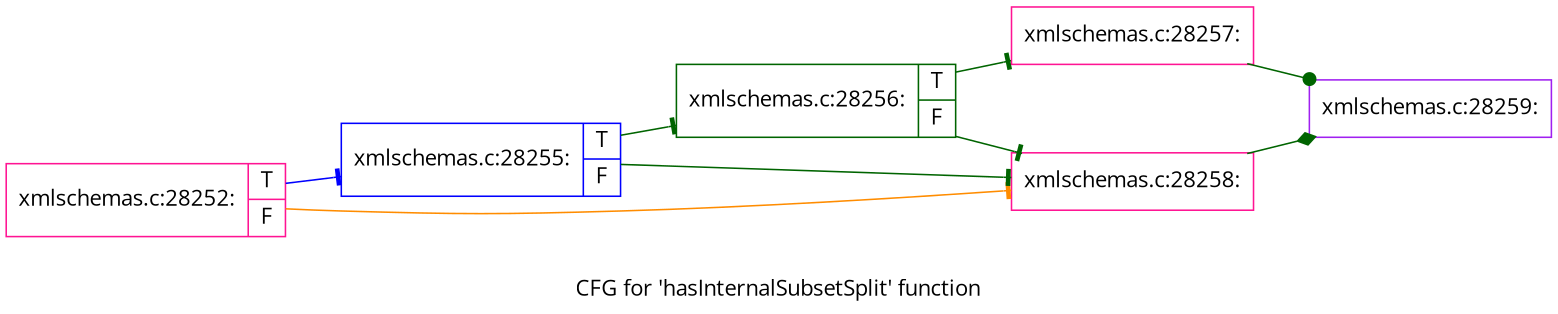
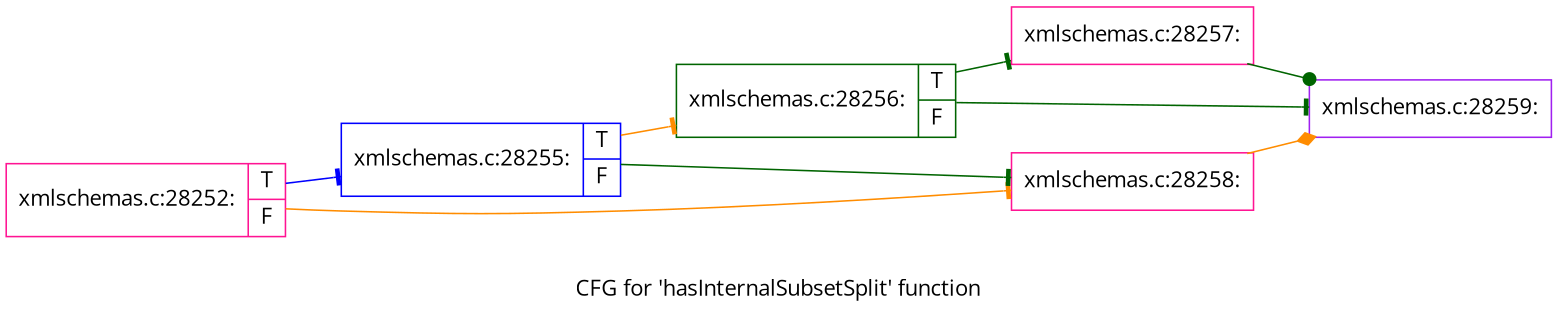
(645, 131) -> (645, 131)
(985, 144) -> (1129, 105)
(1272, 147) -> (1272, 147)
